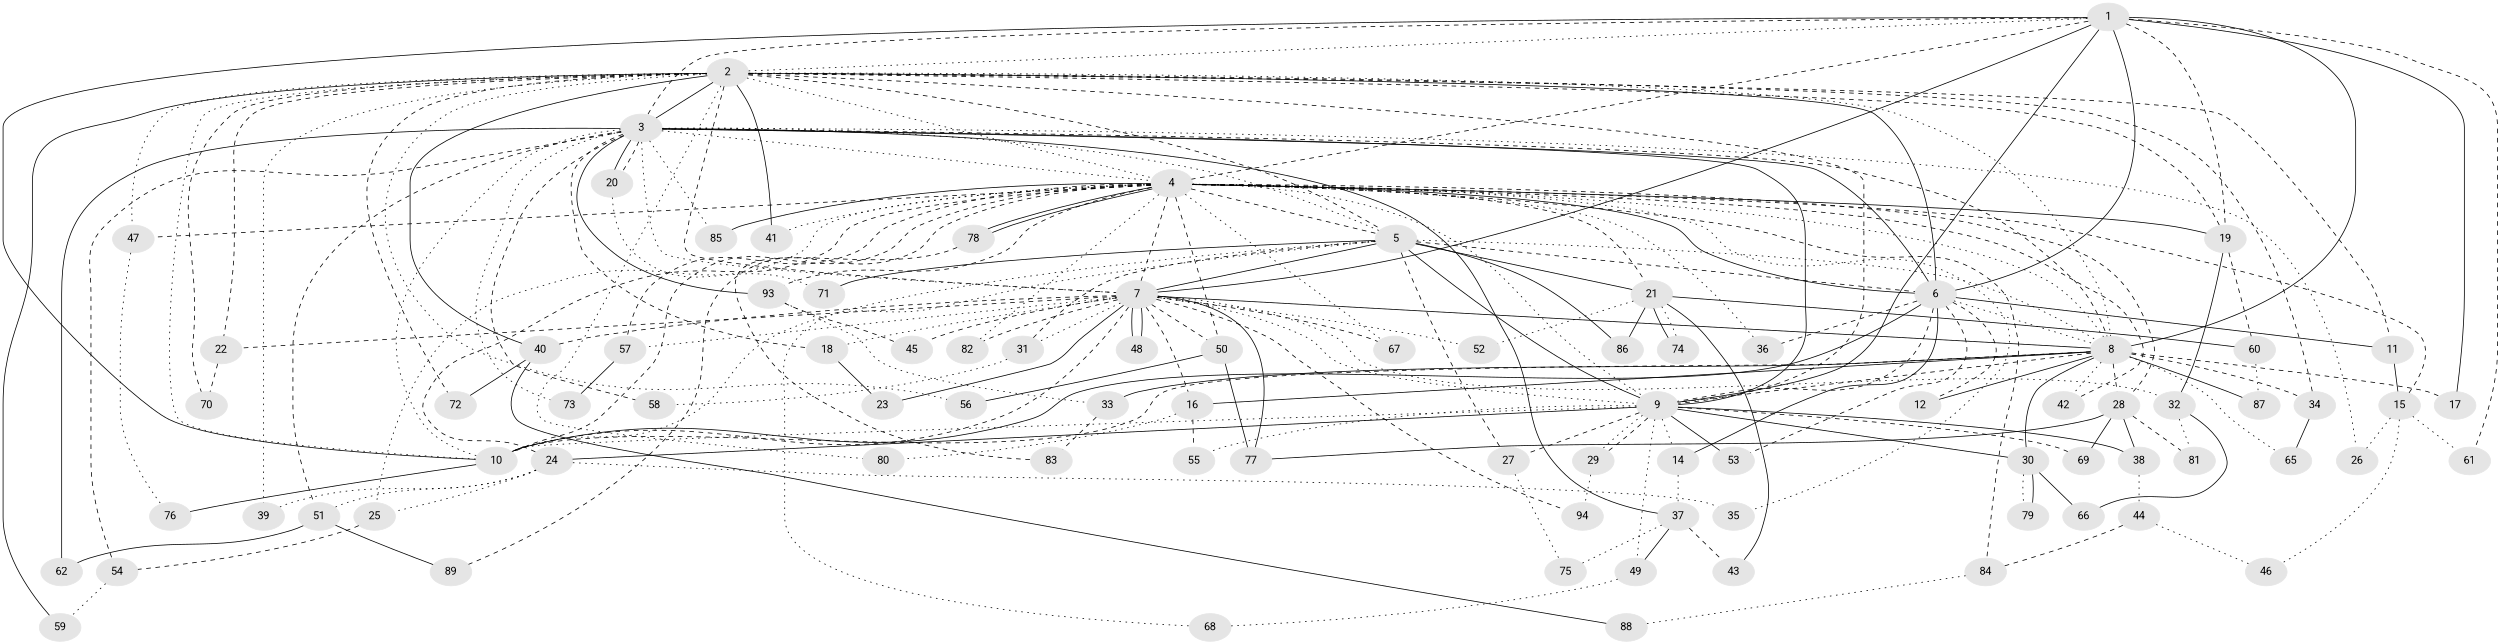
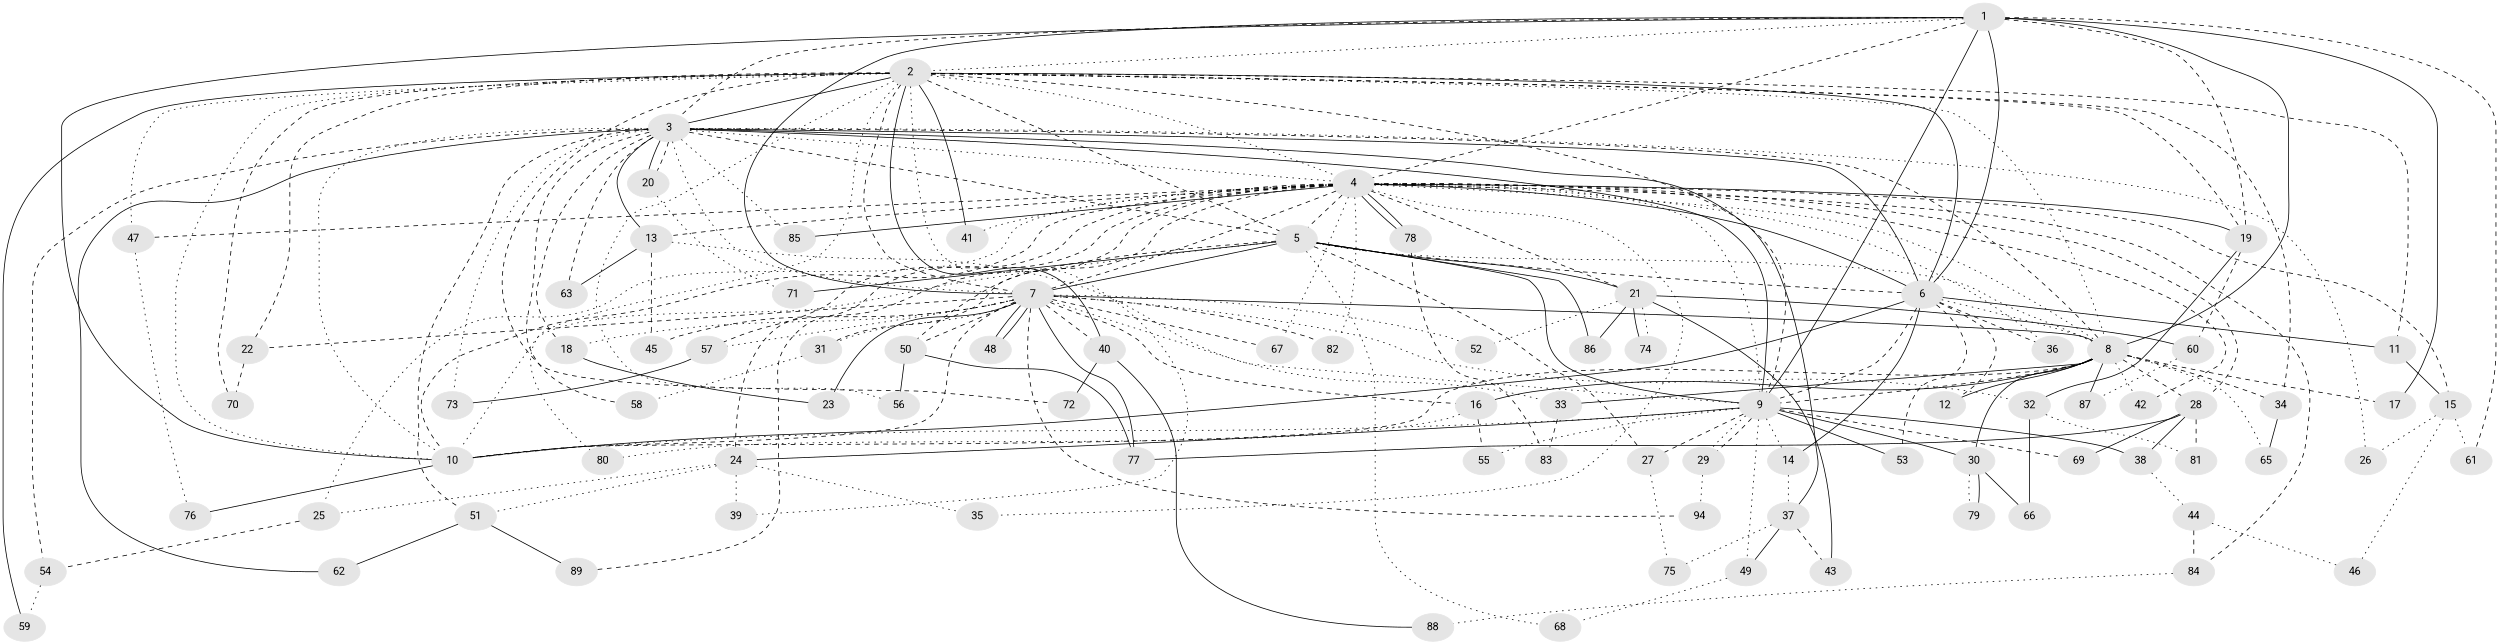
(1135, 158) -> (983, 183)
none -> (567, 294)
(769, 294) -> (651, 239)
